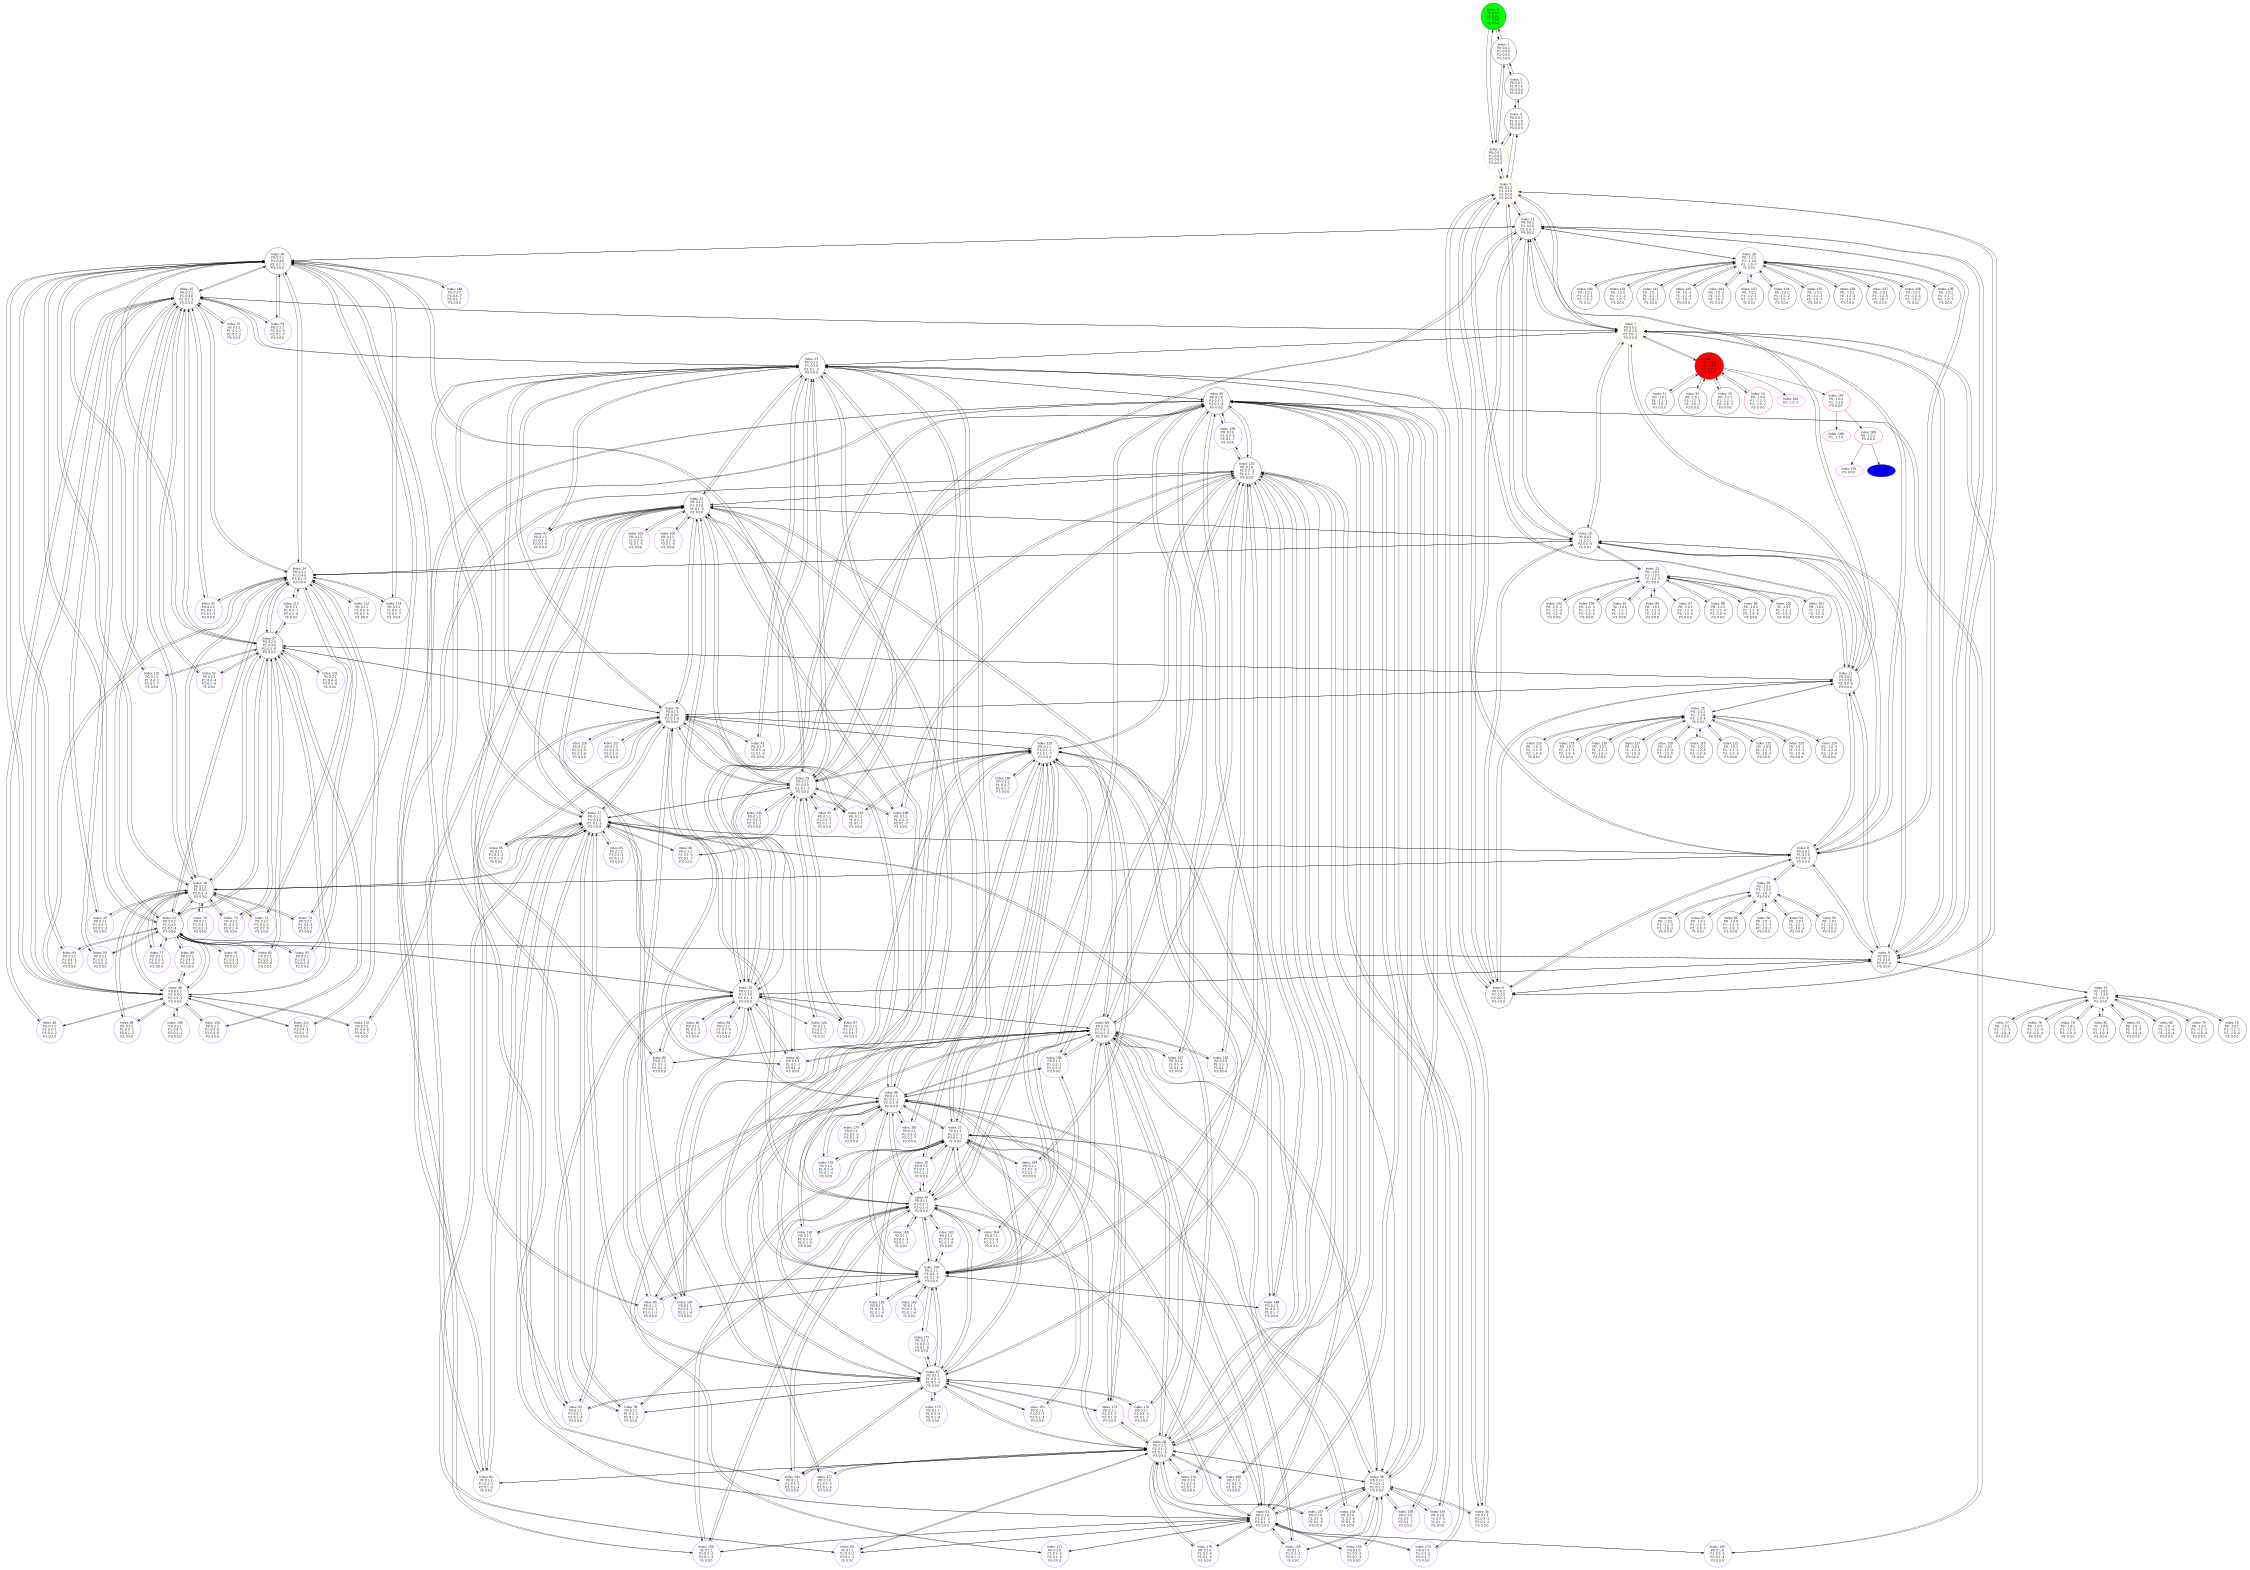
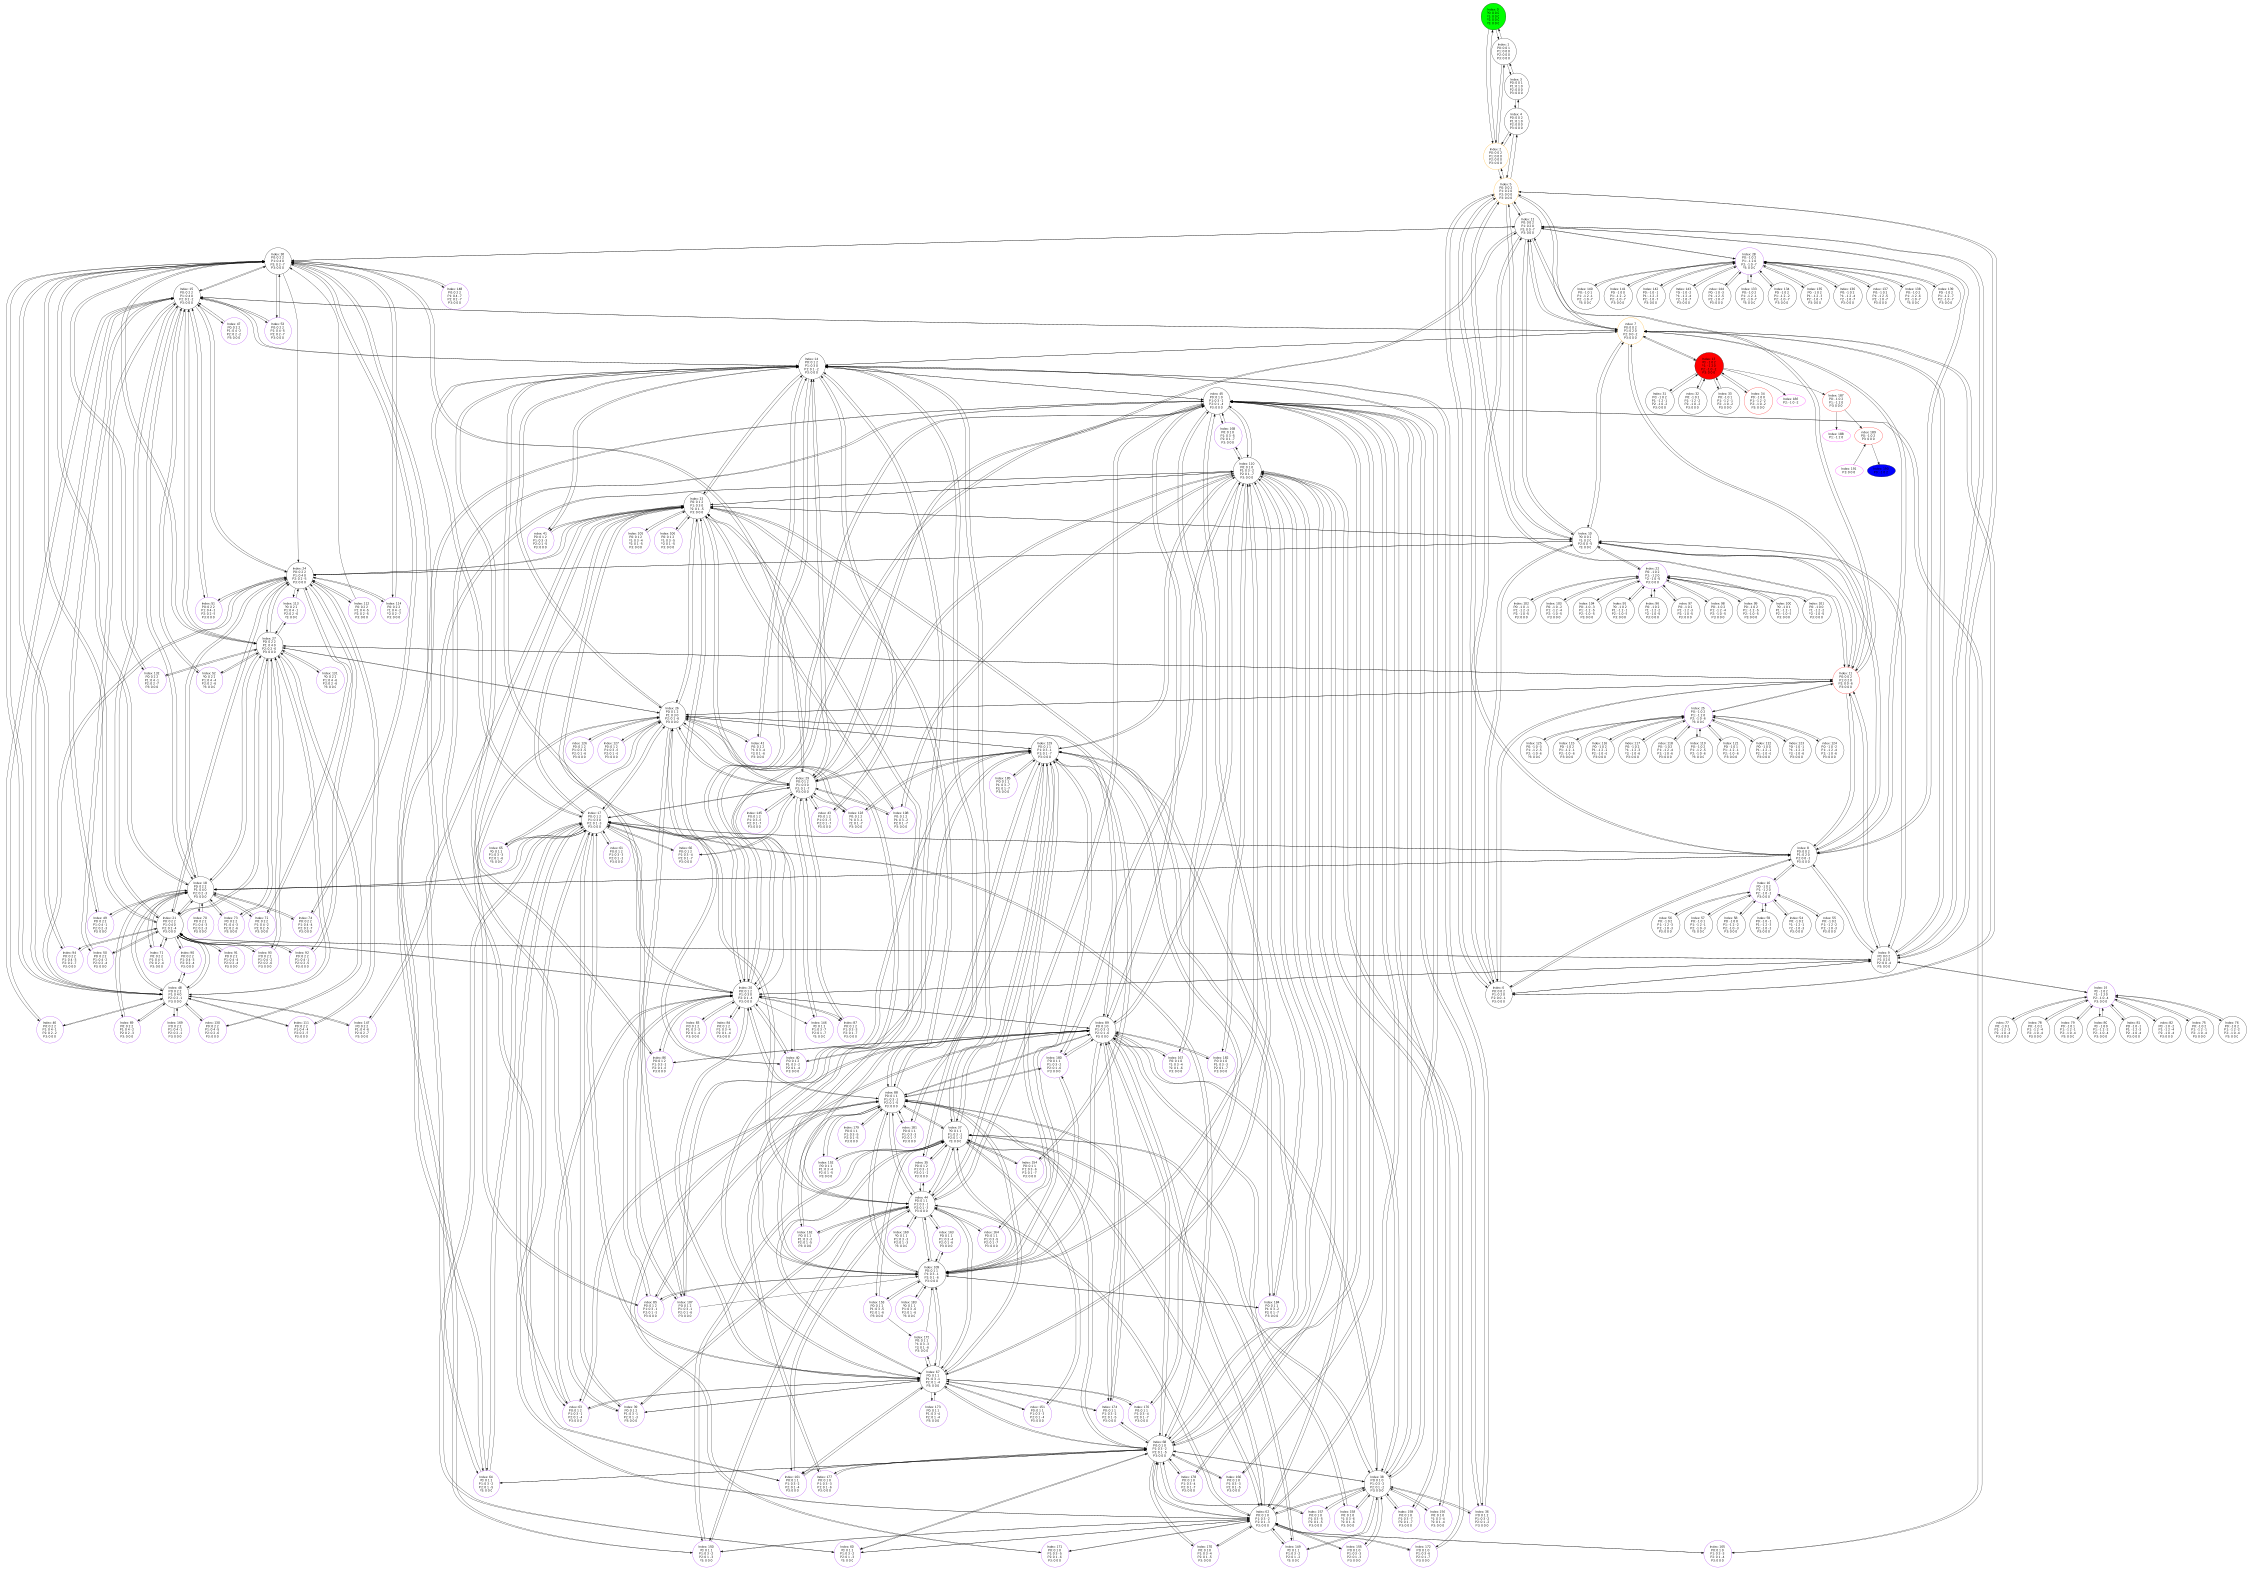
(302, 417) -> (339, 426)
(1858, 453) -> (1859, 456)
none -> (1671, 593)
(394, 610) -> (394, 610)
none -> (1522, 610)
(1846, 680) -> (1846, 680)
none -> (1327, 959)
(810, 1291) -> none
(926, 1308) -> (898, 1327)
